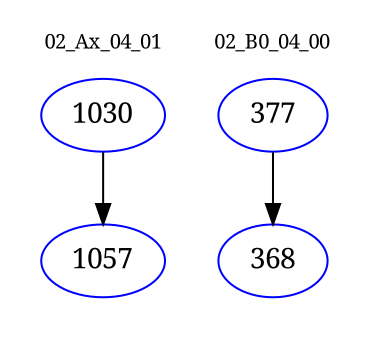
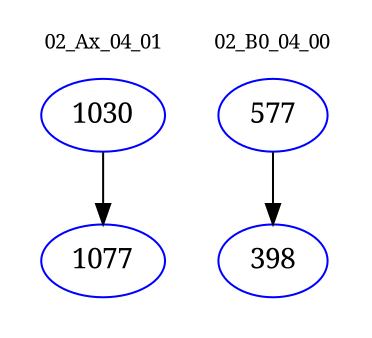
(273, 115) -> (273, 115)
(103, 261) -> (103, 261)
(273, 261) -> (273, 261)
